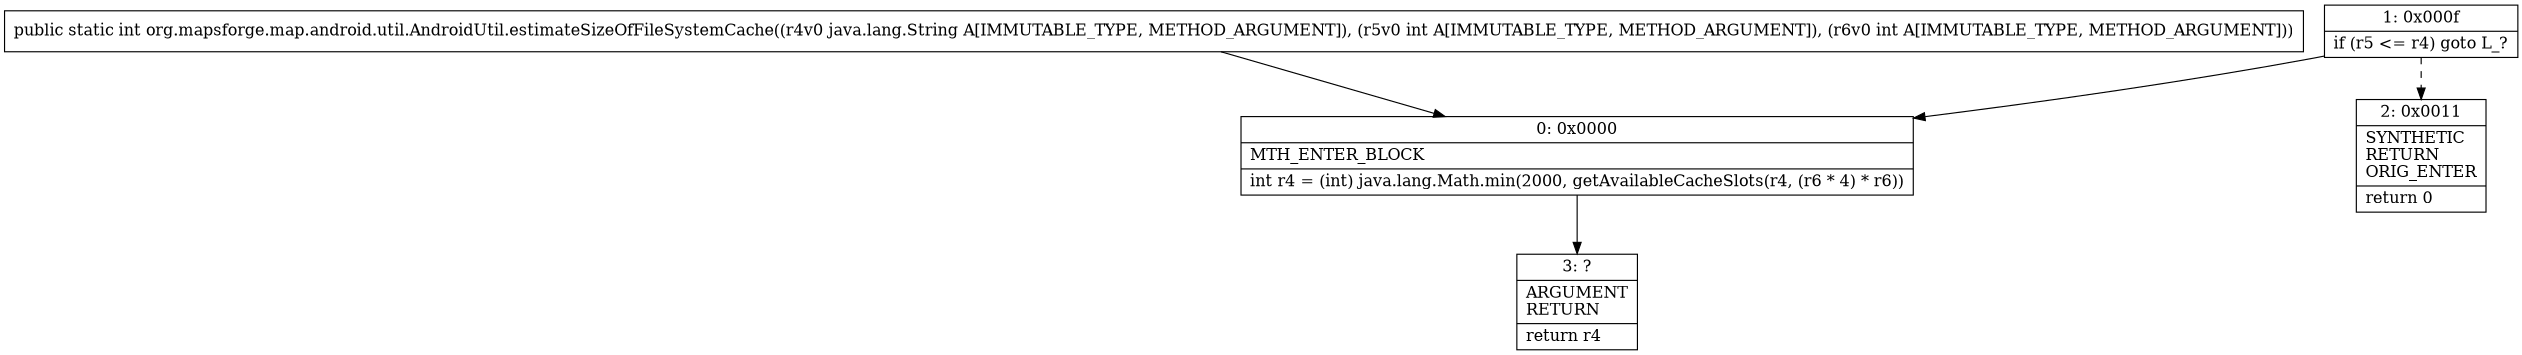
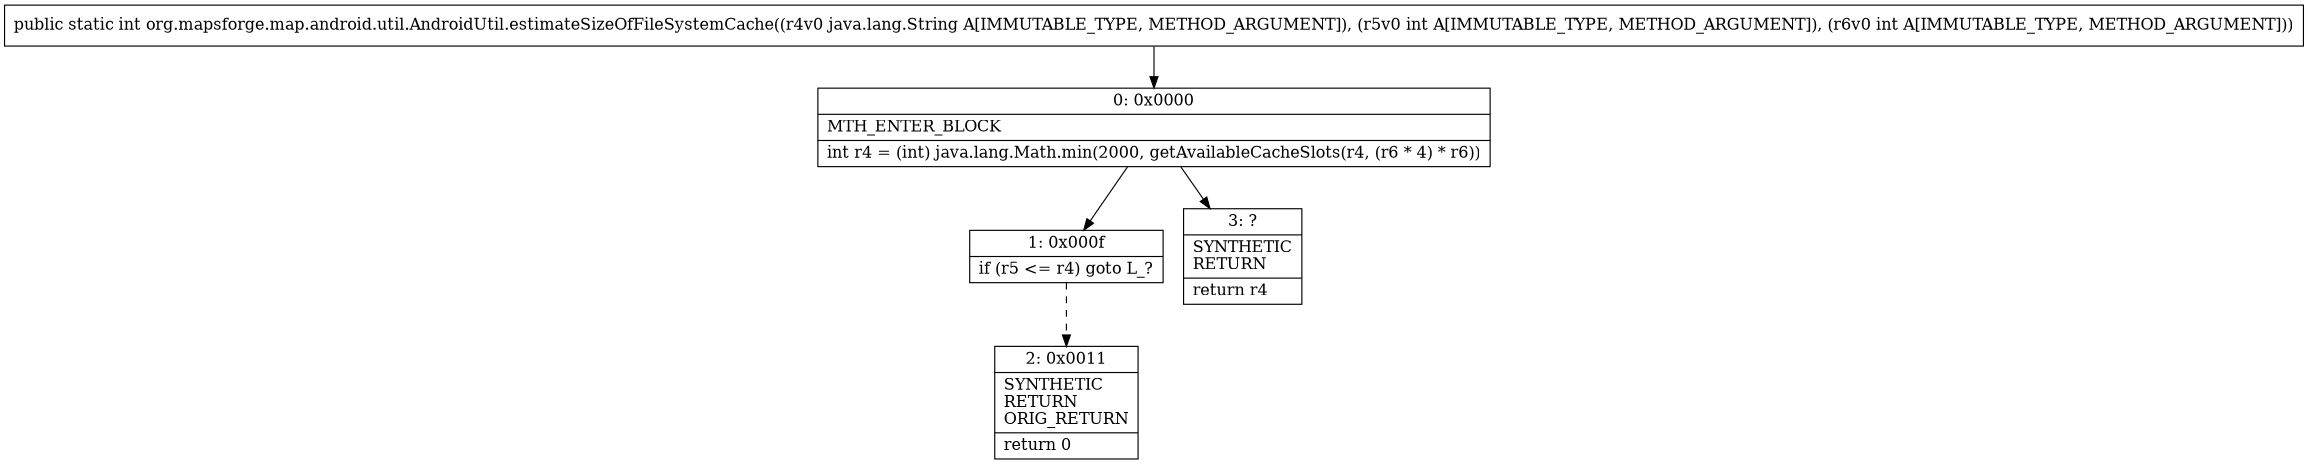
(2125, 89) -> (1109, 194)
(2421, 172) -> (1066, 419)
(1577, 293) -> (1243, 247)
